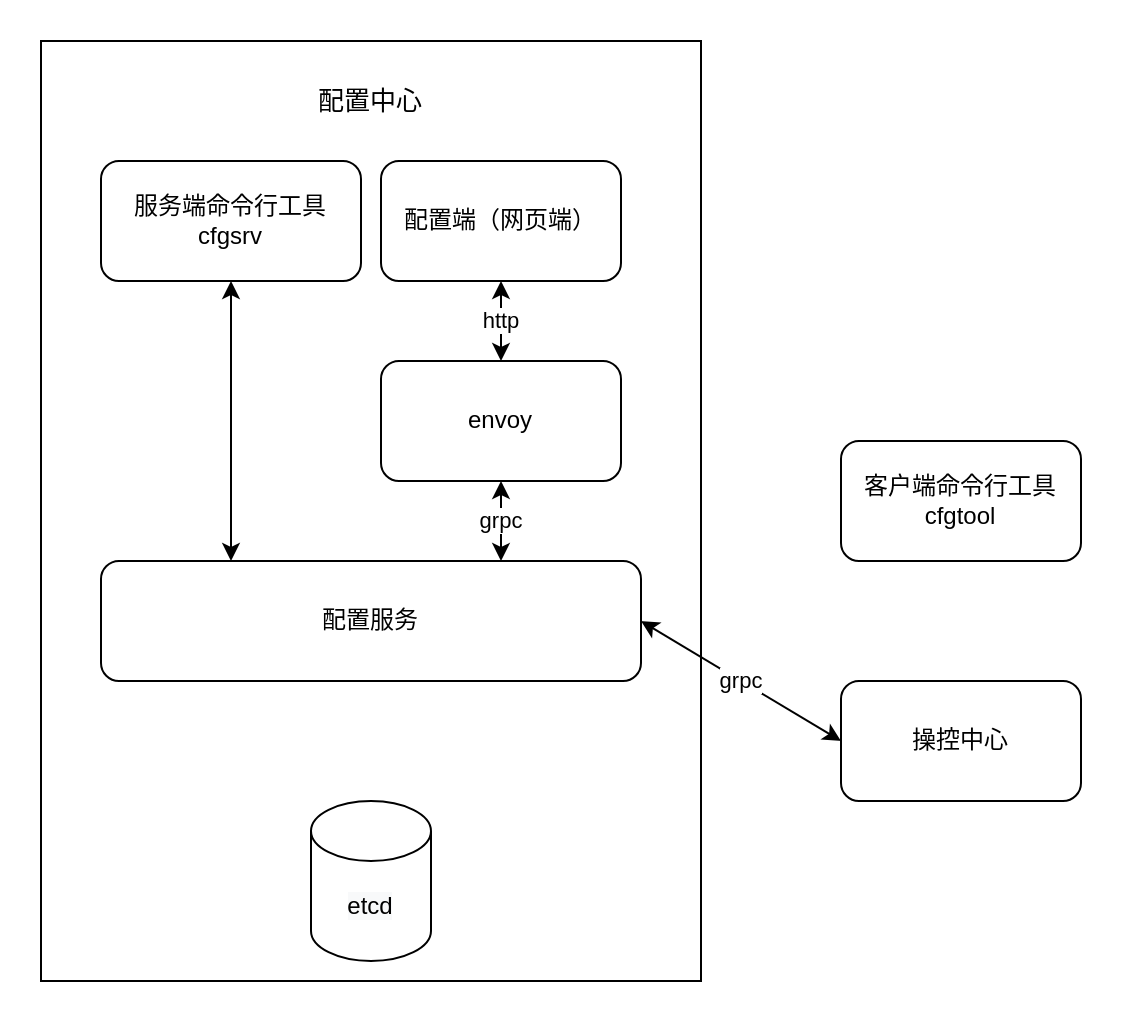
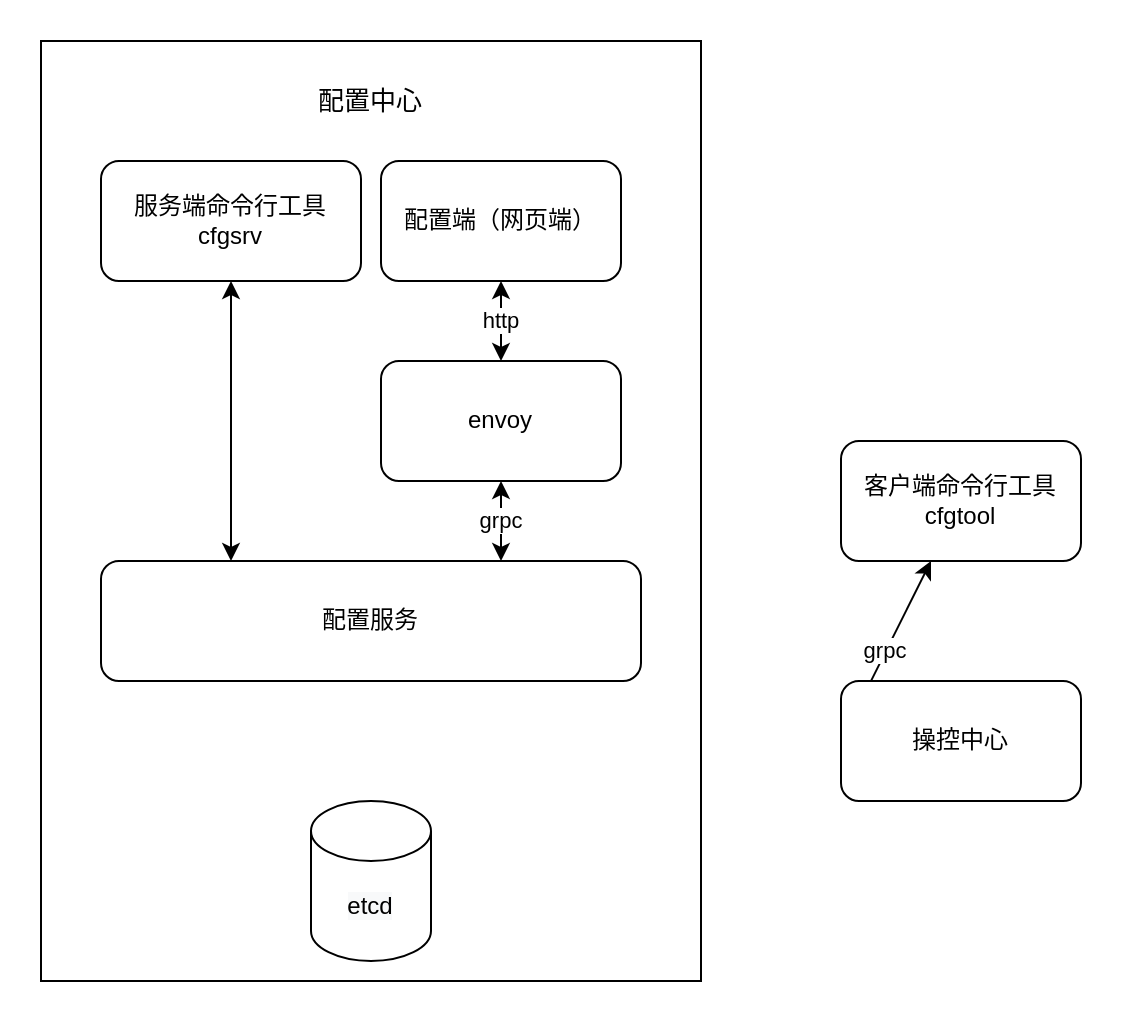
(779, 704) -> (898, 627)
